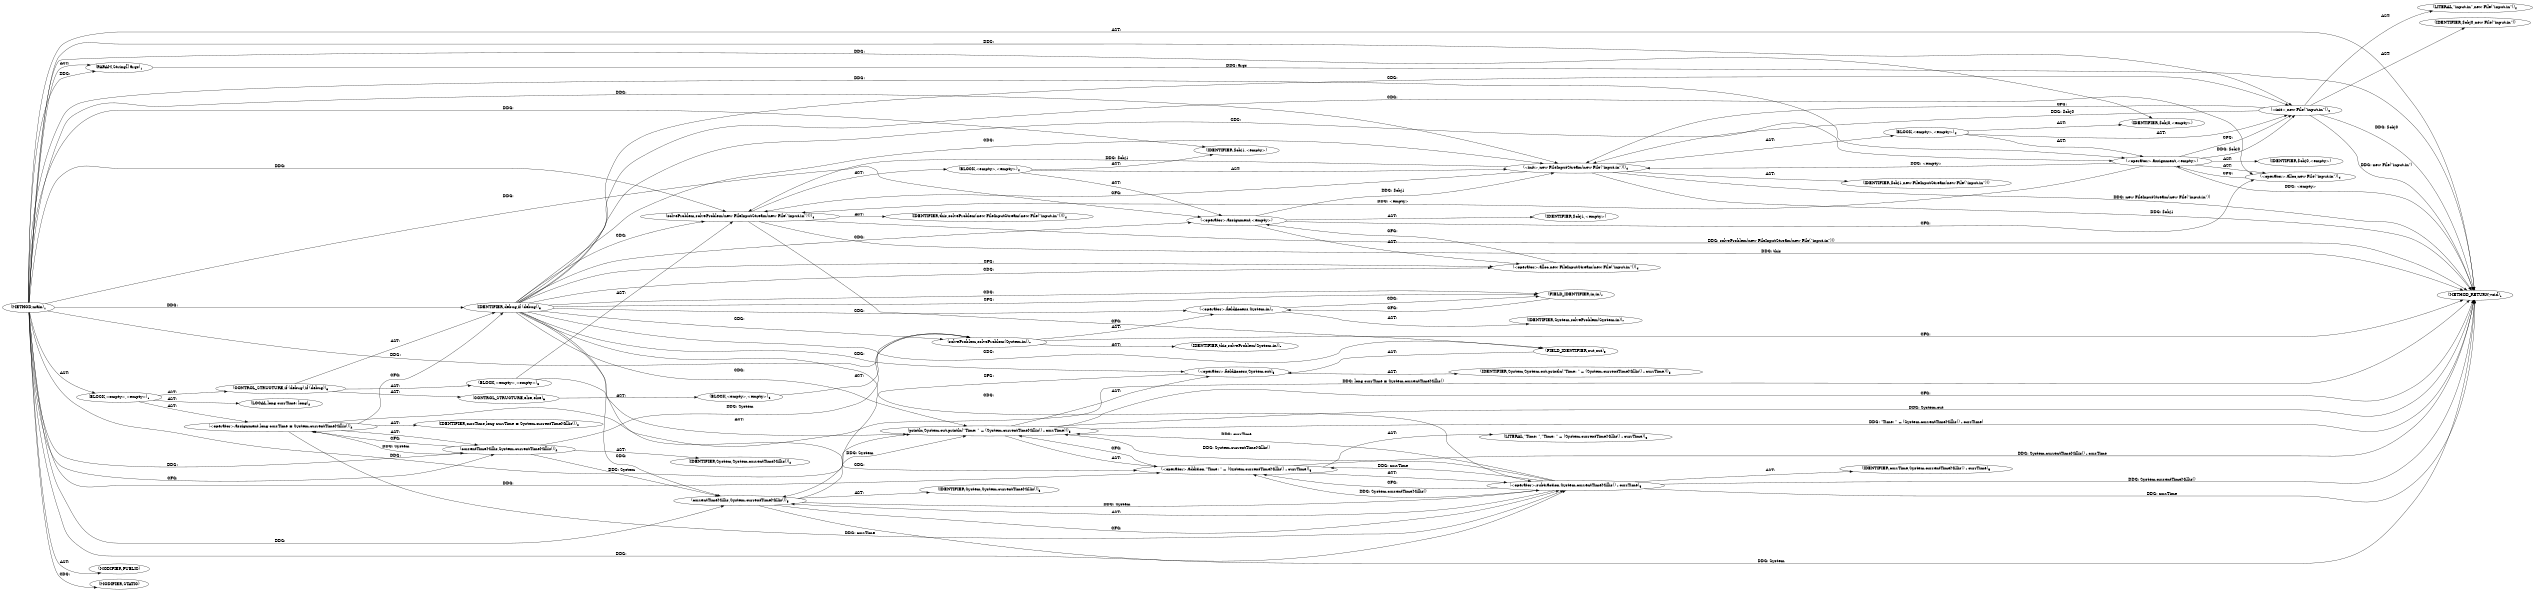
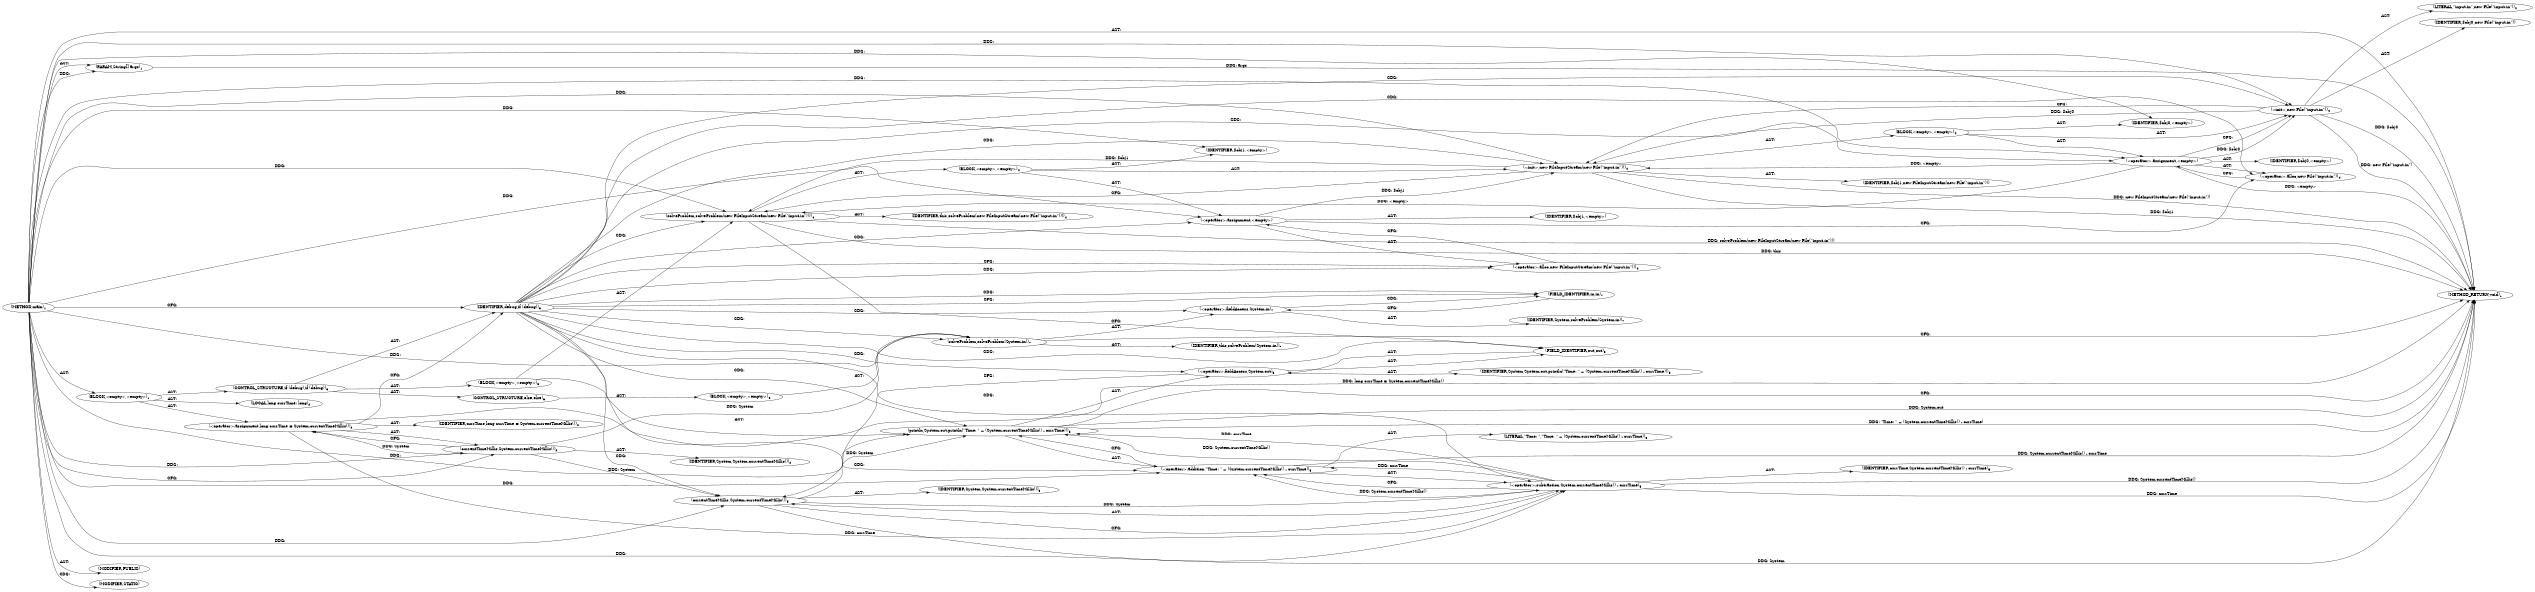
(173, 305) -> (173, 305)
none -> (1414, 365)
